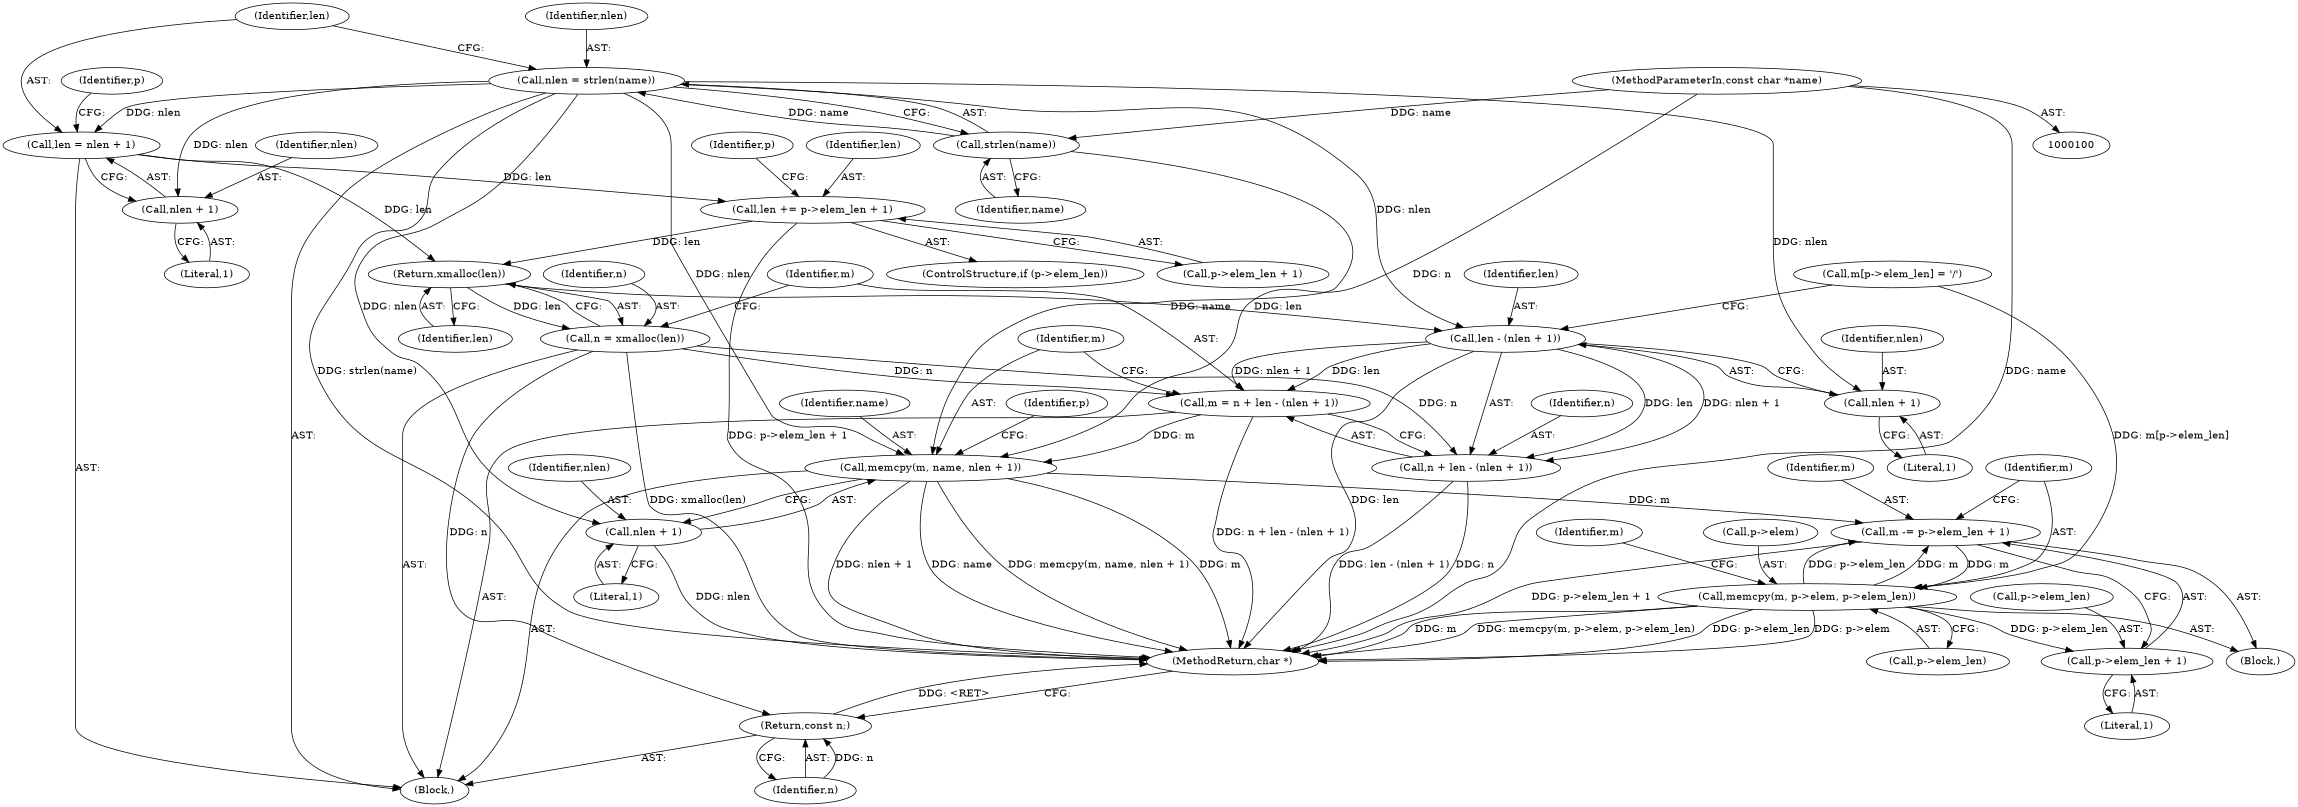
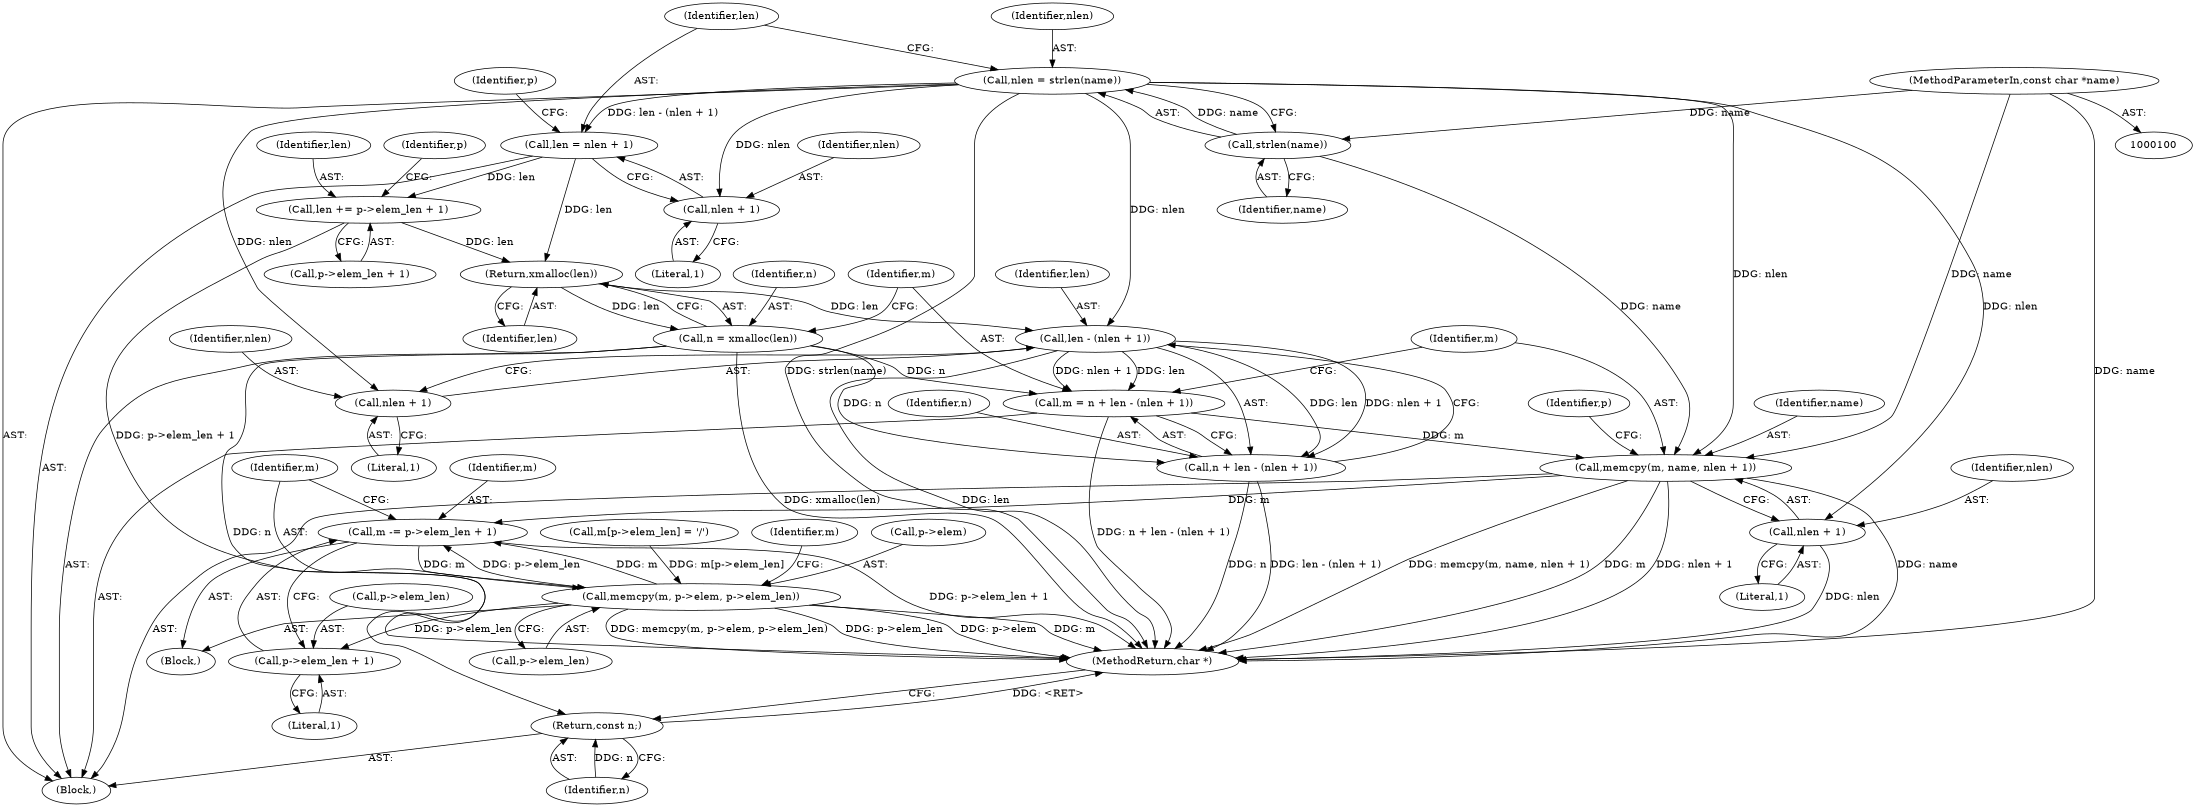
(153, 113) -> (663, 113)
(1015, 274) -> none
(1432, 274) -> (1982, 274)
(1700, 307) -> (1391, 371)
